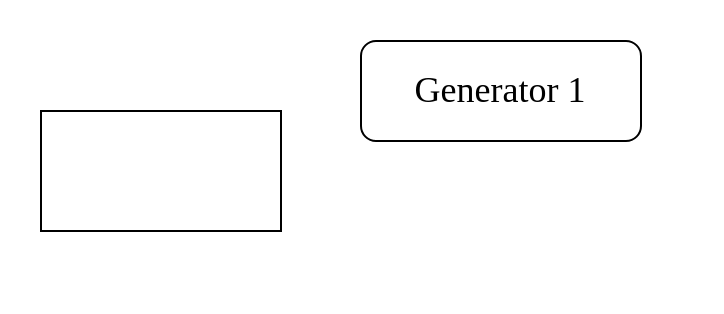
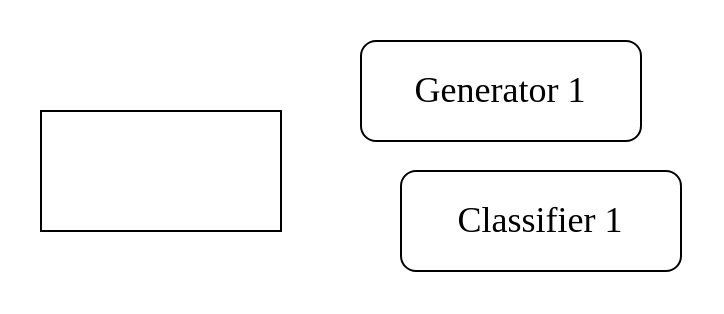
none -> (541, 221)
